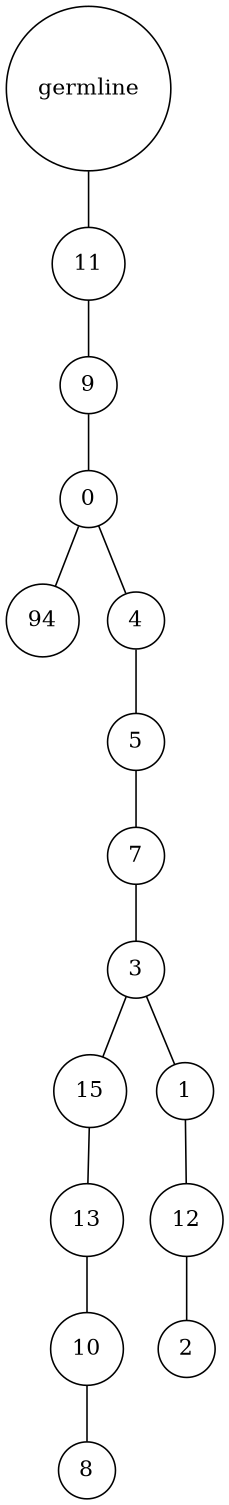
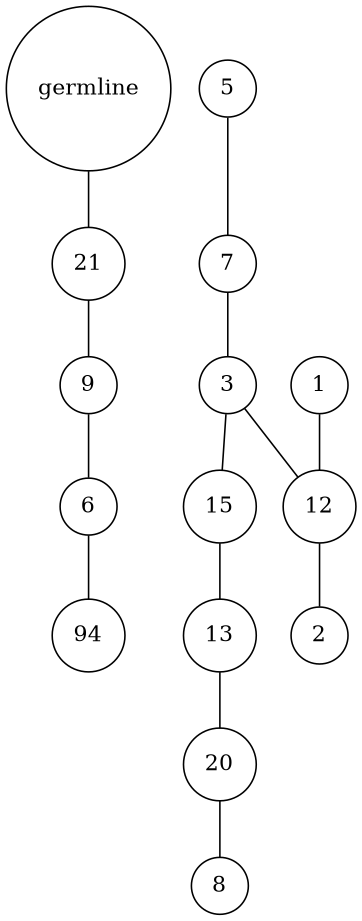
(89, 264) -> (89, 264)
(89, 499) -> (89, 507)
(136, 620) -> none
(161, 1030) -> (271, 443)
(87, 1349) -> (220, 764)
